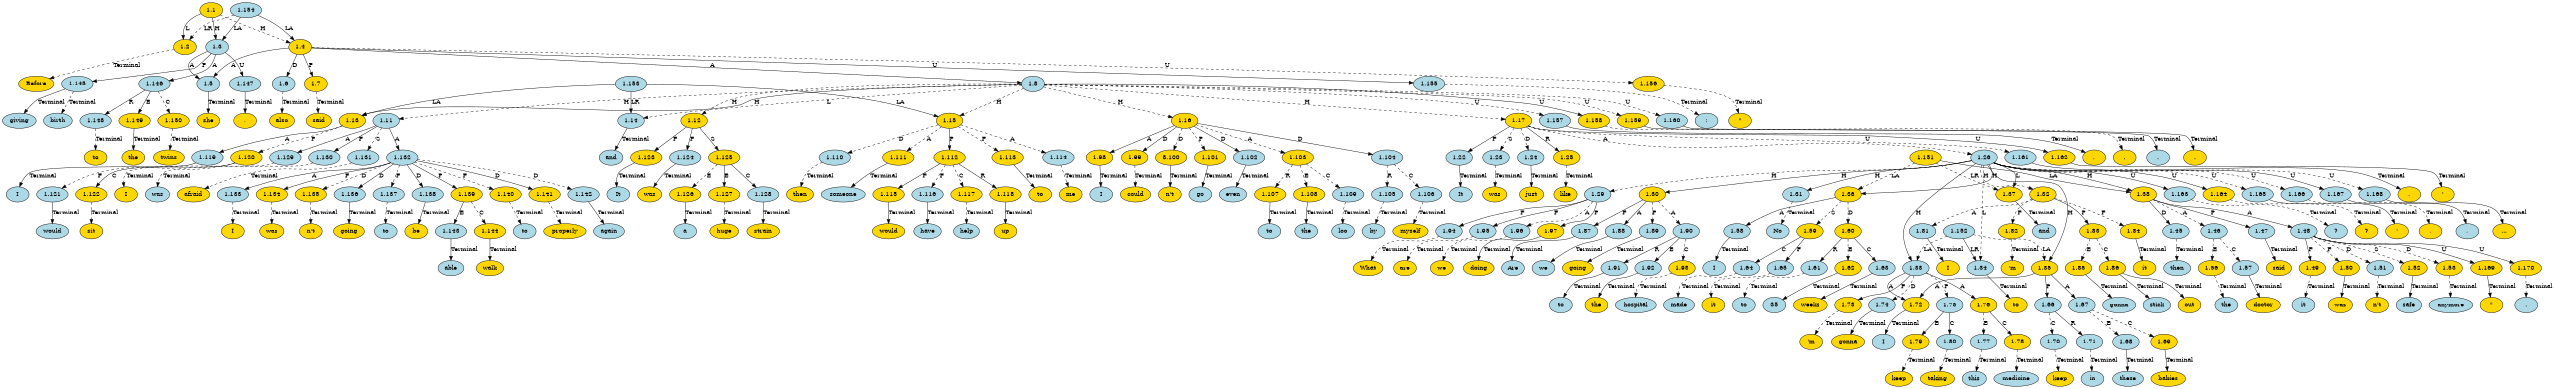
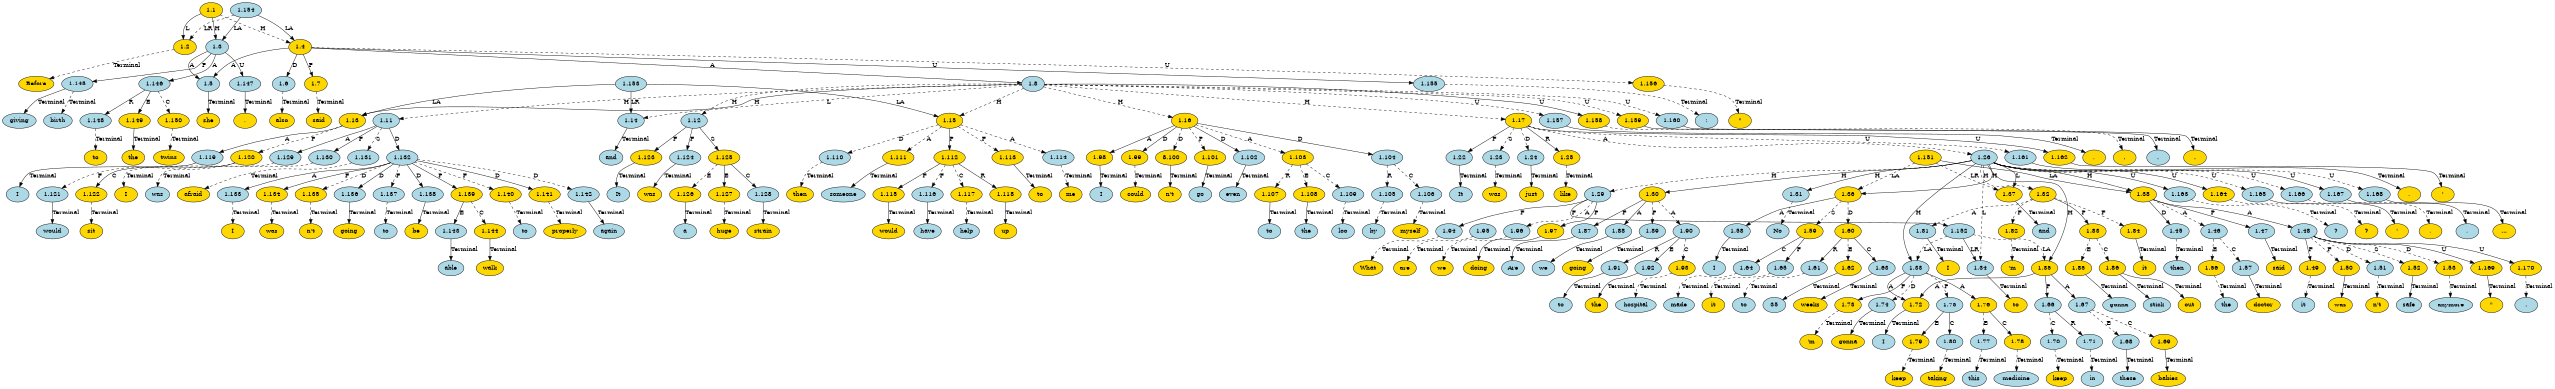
(694, 121) -> (694, 121)
(397, 139) -> (397, 139)
(1542, 212) -> (1745, 222)
